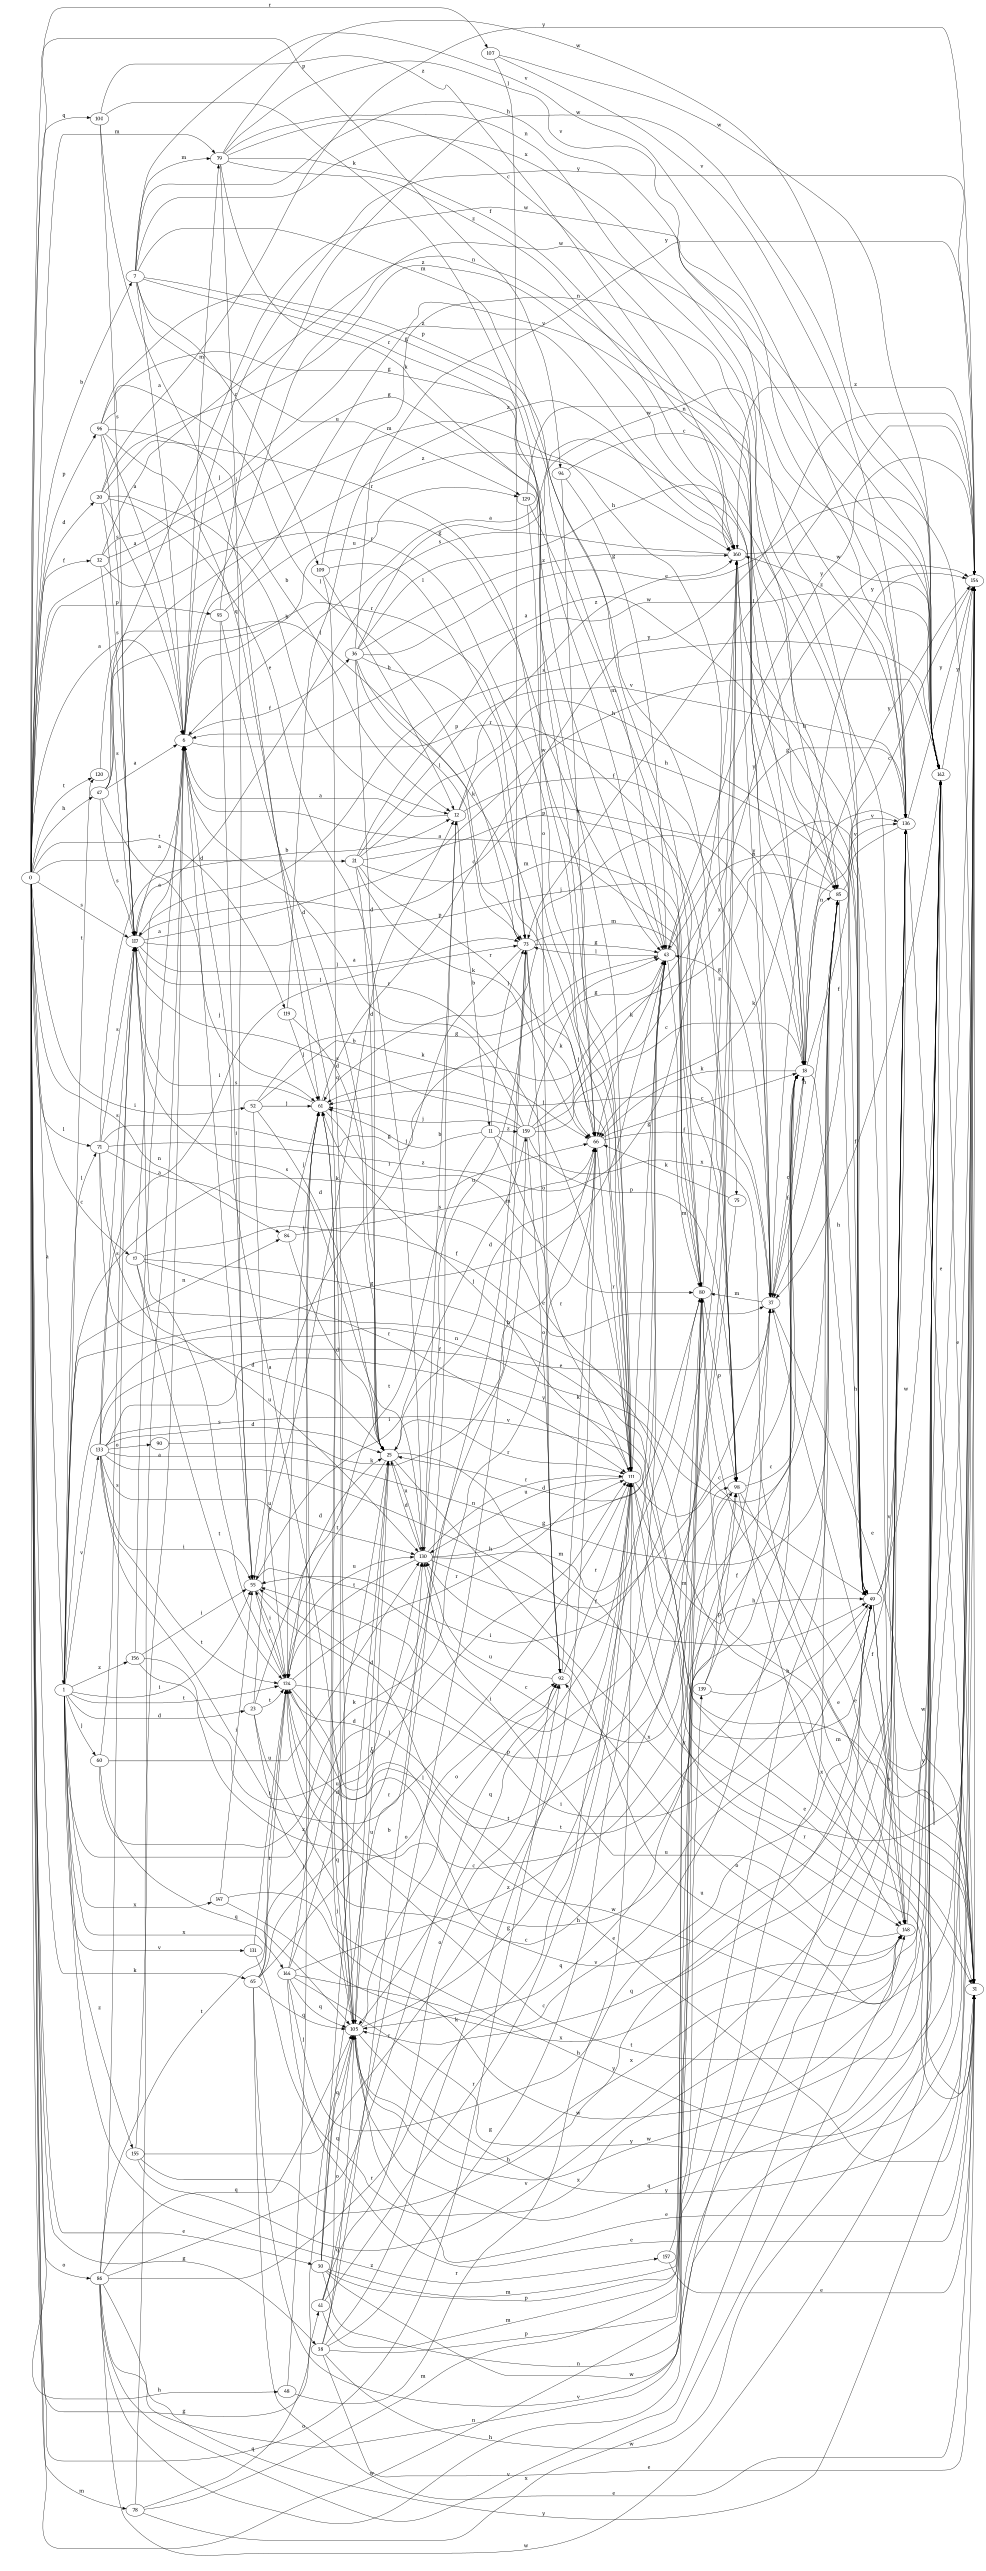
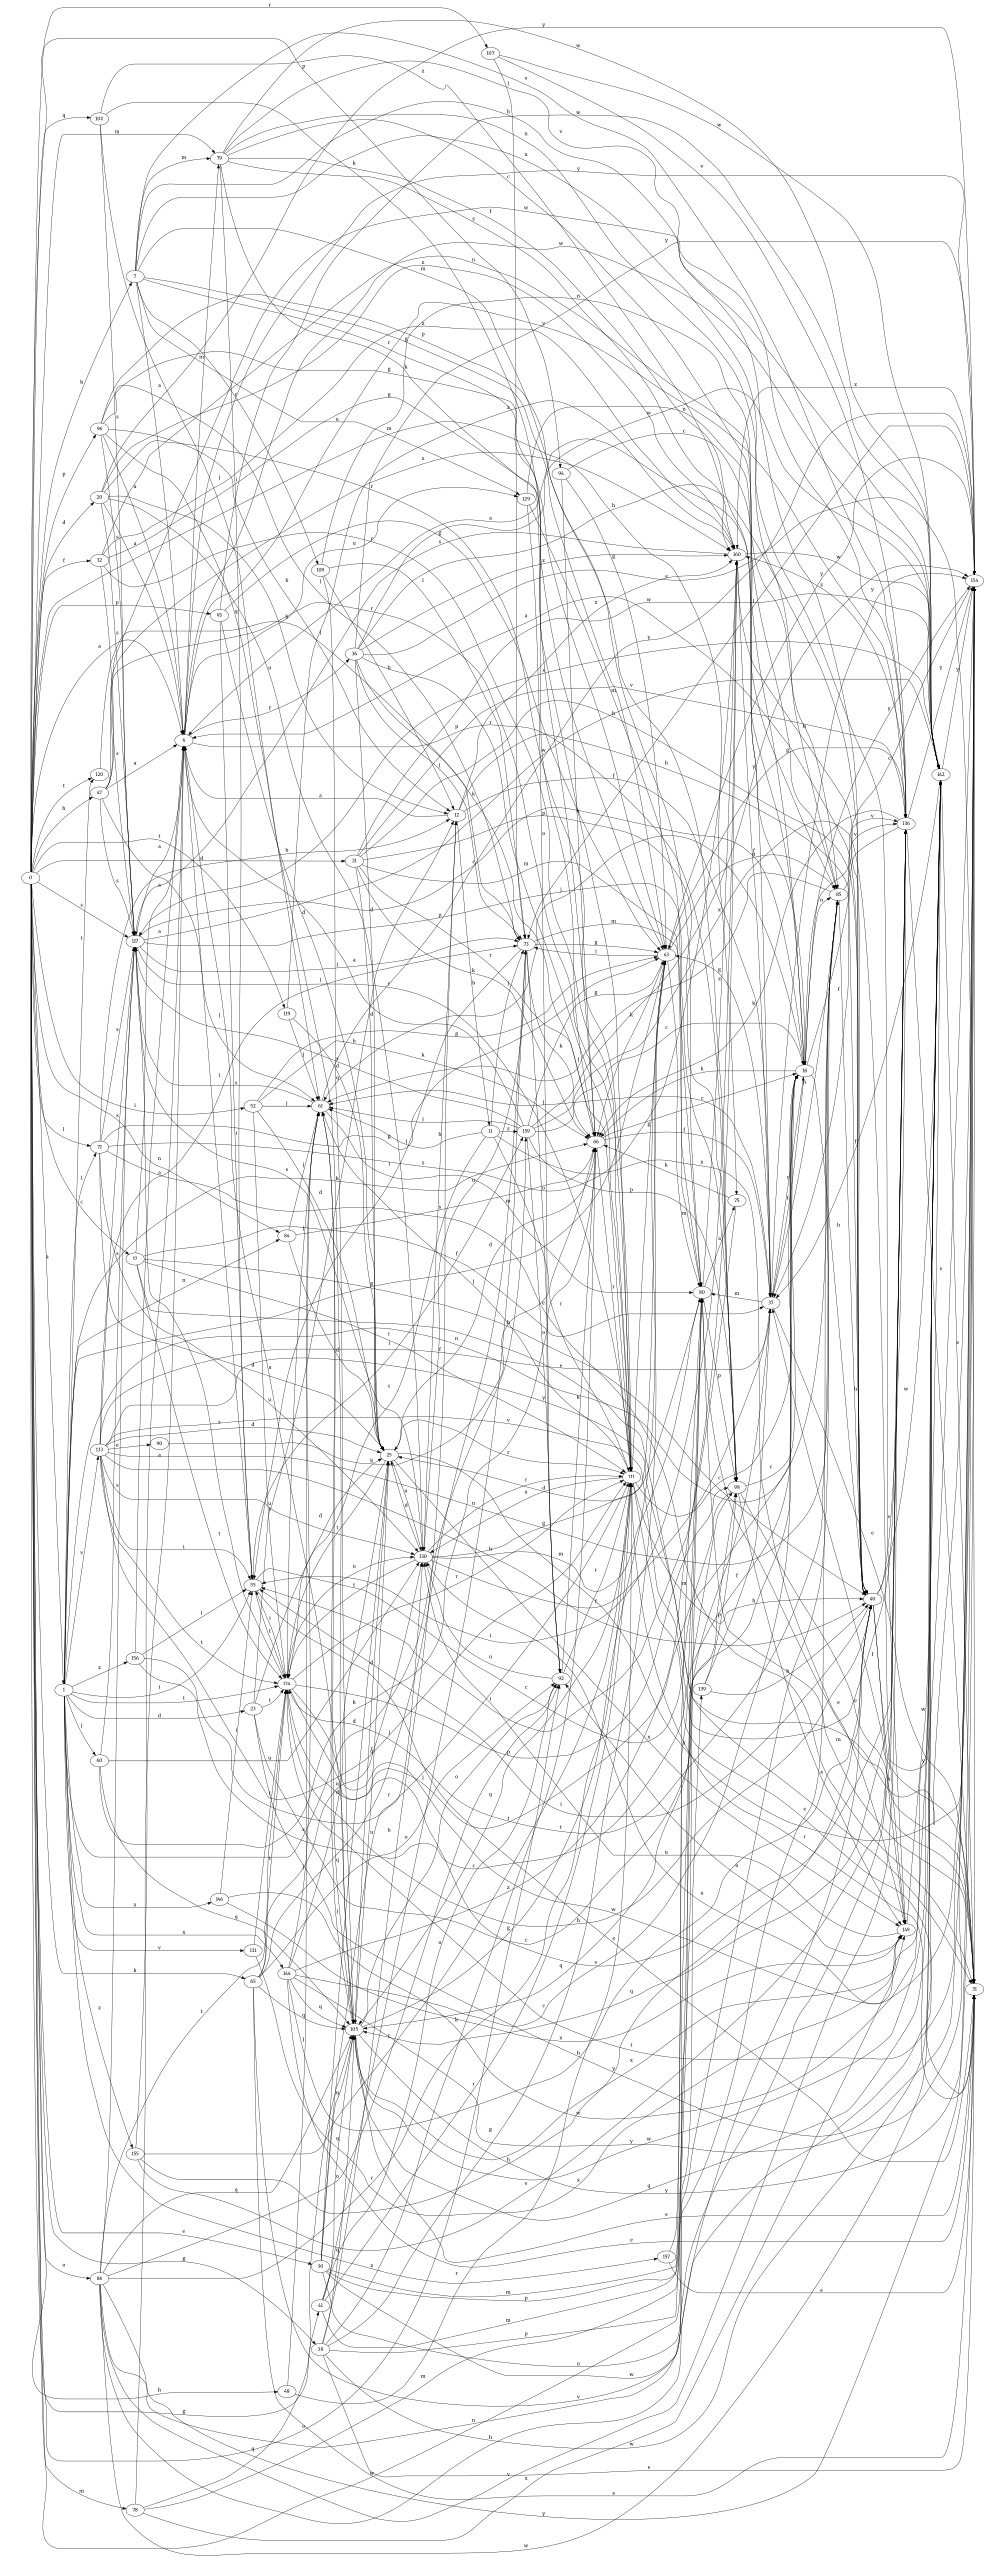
(270, 668) -> (270, 668)
(754, 851) -> (754, 851)
(621, 874) -> (719, 1248)
(422, 1364) -> (392, 1354)
(220, 1899) -> (220, 1899)
(906, 1930) -> (906, 1930)
